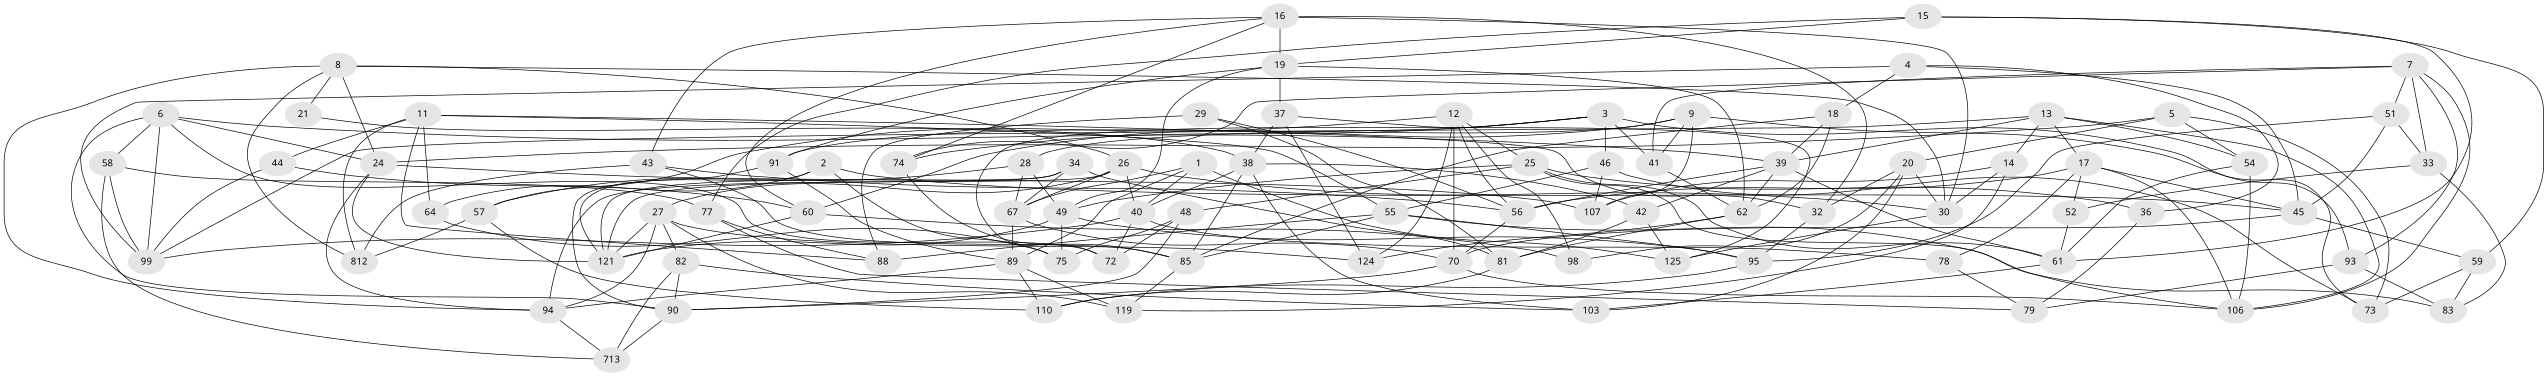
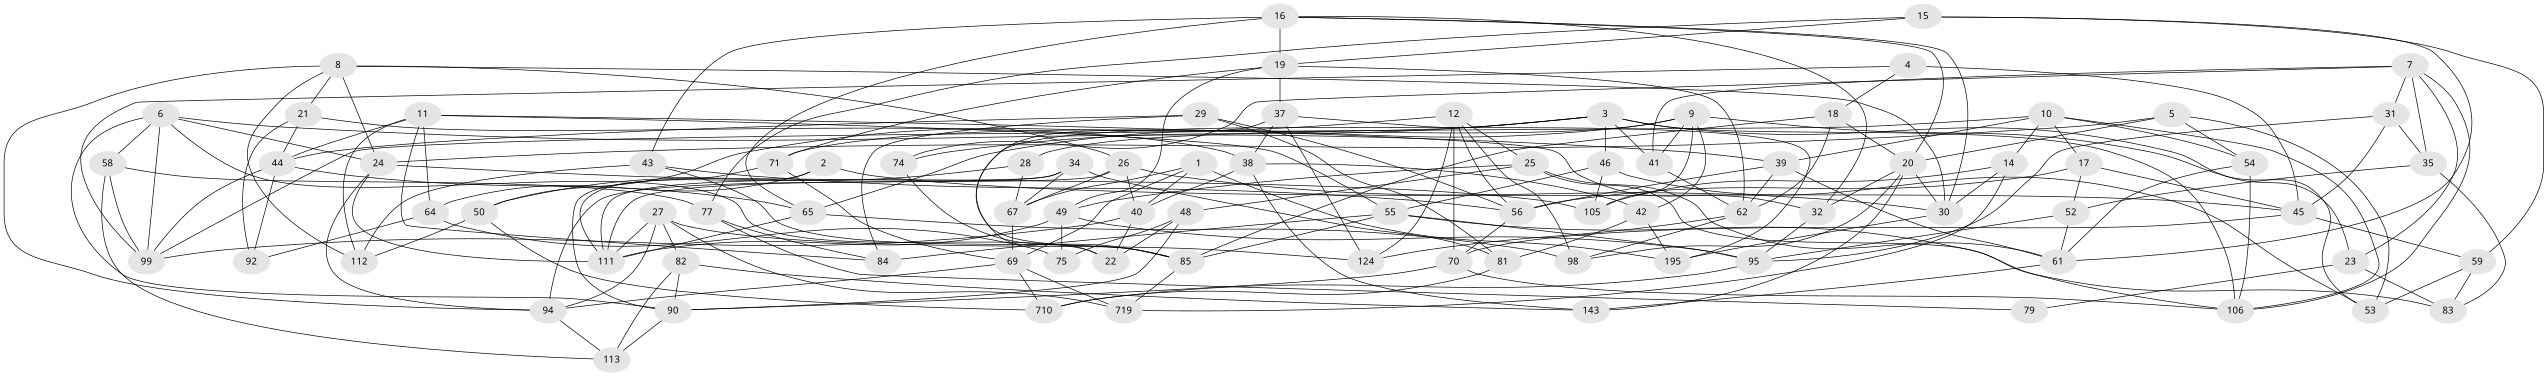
(1072, 97) -> (1670, 28)
(2047, 115) -> (2047, 115)
(2391, 115) -> (2391, 115)
none -> (738, 128)
none -> (290, 139)
(1807, 139) -> (1871, 139)
(775, 164) -> (775, 164)
(2428, 164) -> (2428, 164)
(1044, 188) -> none
(1711, 188) -> (1704, 170)
(902, 189) -> none
(479, 213) -> (479, 213)
(808, 213) -> (808, 213)
(1218, 213) -> (1000, 152)
(1592, 213) -> (1592, 213)
(2146, 213) -> none
(2184, 215) -> (2109, 151)
(918, 226) -> none
(1622, 235) -> (1665, 235)
none -> (1920, 236)
(1241, 244) -> none
none -> (252, 262)
(359, 262) -> (359, 262)
(606, 262) -> (606, 262)
(883, 262) -> (883, 262)
(1013, 262) -> (1013, 262)
(1111, 262) -> (1111, 262)
(1673, 262) -> (1673, 262)
(1944, 262) -> none
(2351, 262) -> (2351, 262)
(1044, 311) -> (1044, 311)
(1124, 311) -> (1124, 311)
(1591, 311) -> (1591, 311)
(2370, 311) -> (2370, 311)
(612, 360) -> (612, 360)
